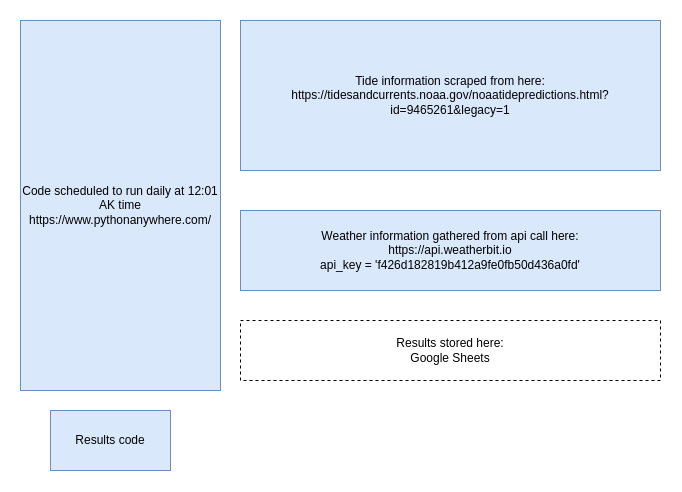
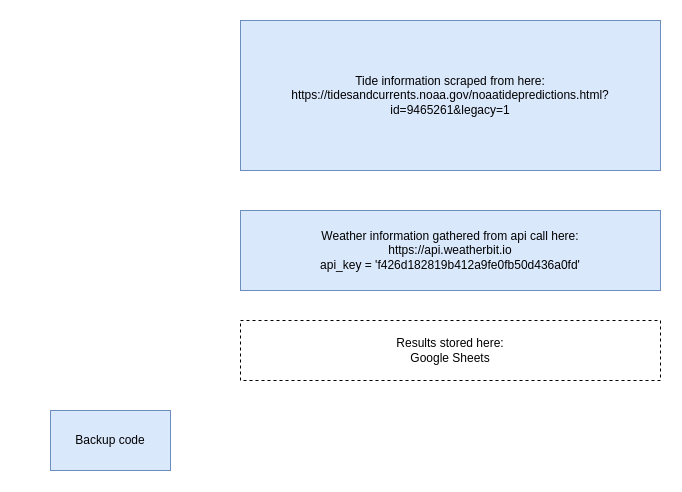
(121, 206) -> none
(111, 441) -> (111, 441)
